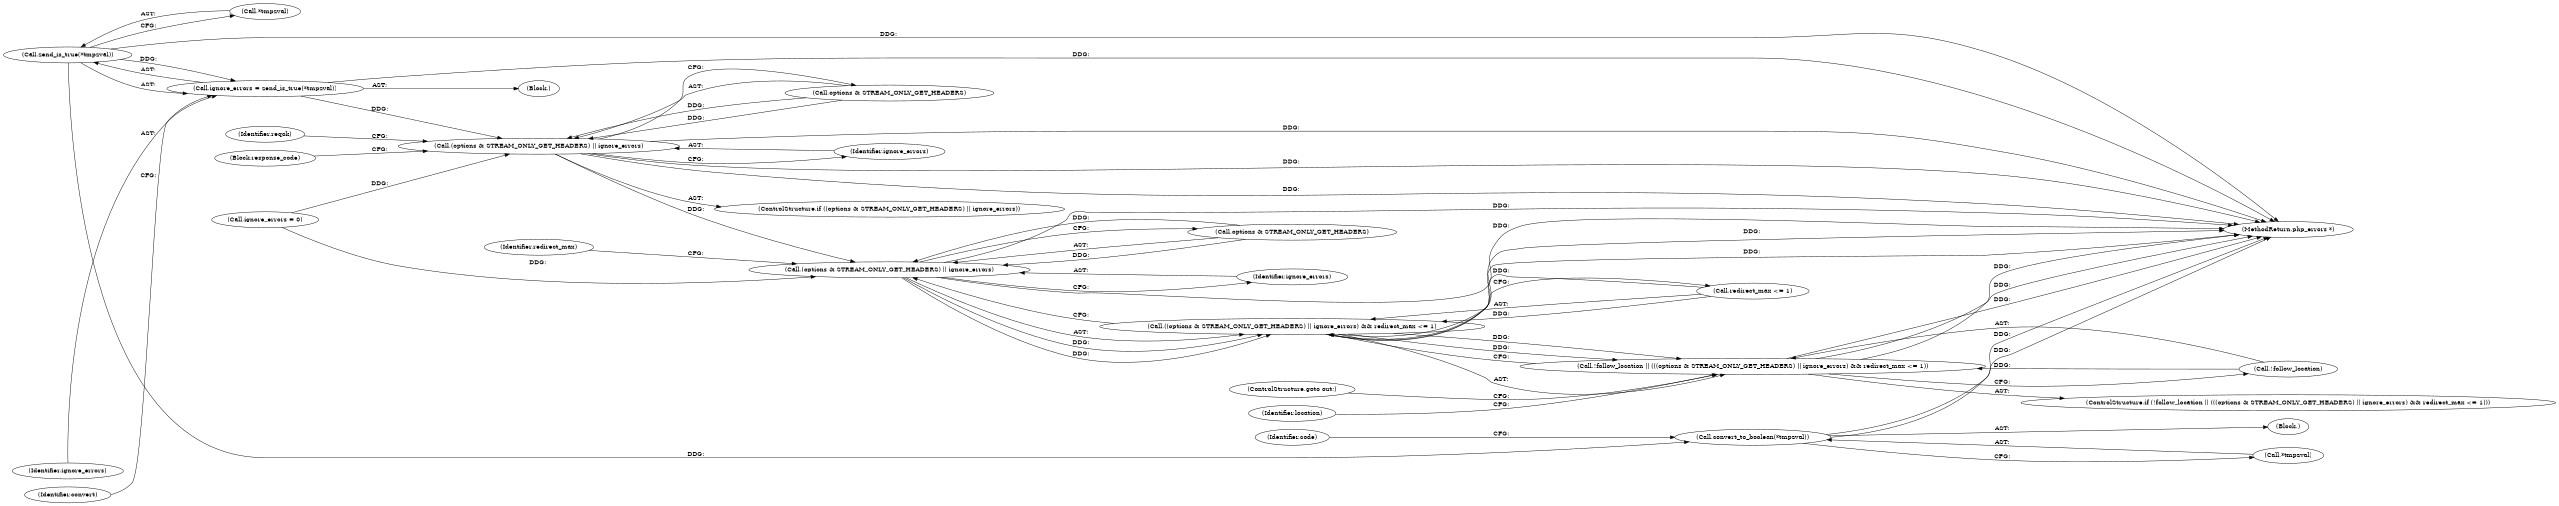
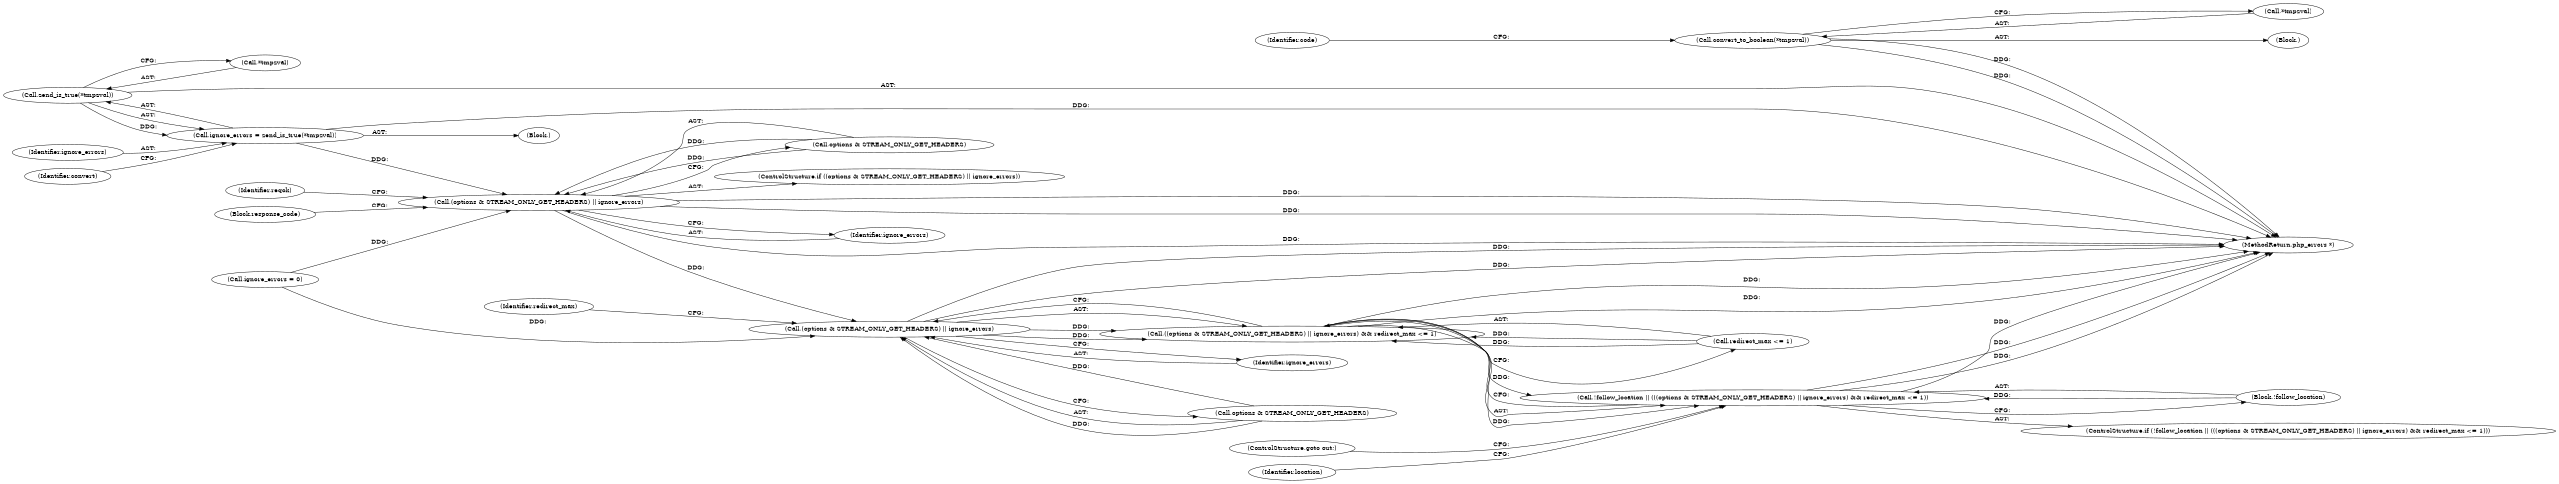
(889, 34) -> (889, 85)
(2288, 369) -> (2288, 397)
(734, 458) -> none
